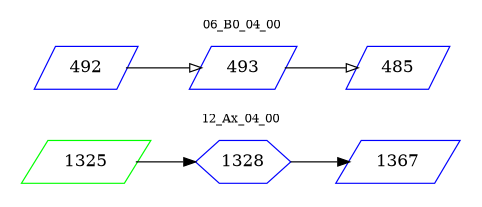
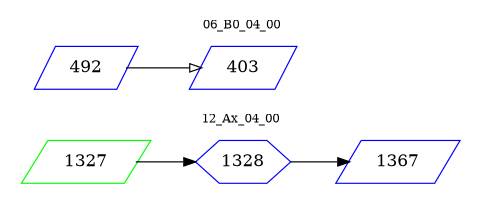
(243, 68) -> (243, 68)
(398, 68) -> none
(86, 162) -> (86, 162)
